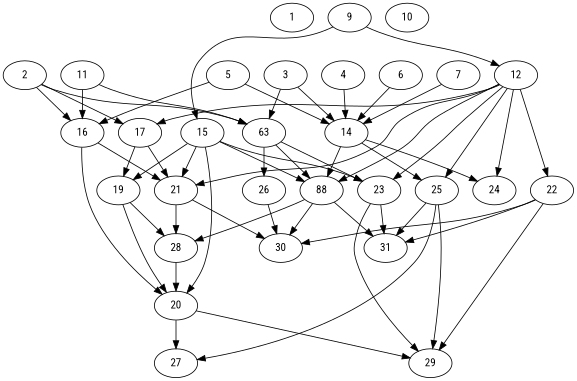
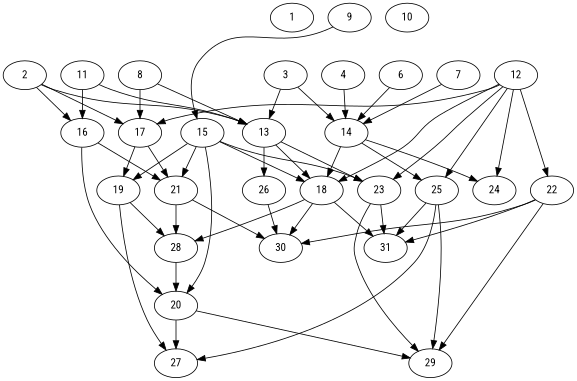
(429, 46) -> none
none -> (140, 75)
(228, 75) -> none
(264, 133) -> (264, 133)
(360, 154) -> none
(322, 190) -> (322, 190)
(139, 247) -> (132, 277)
